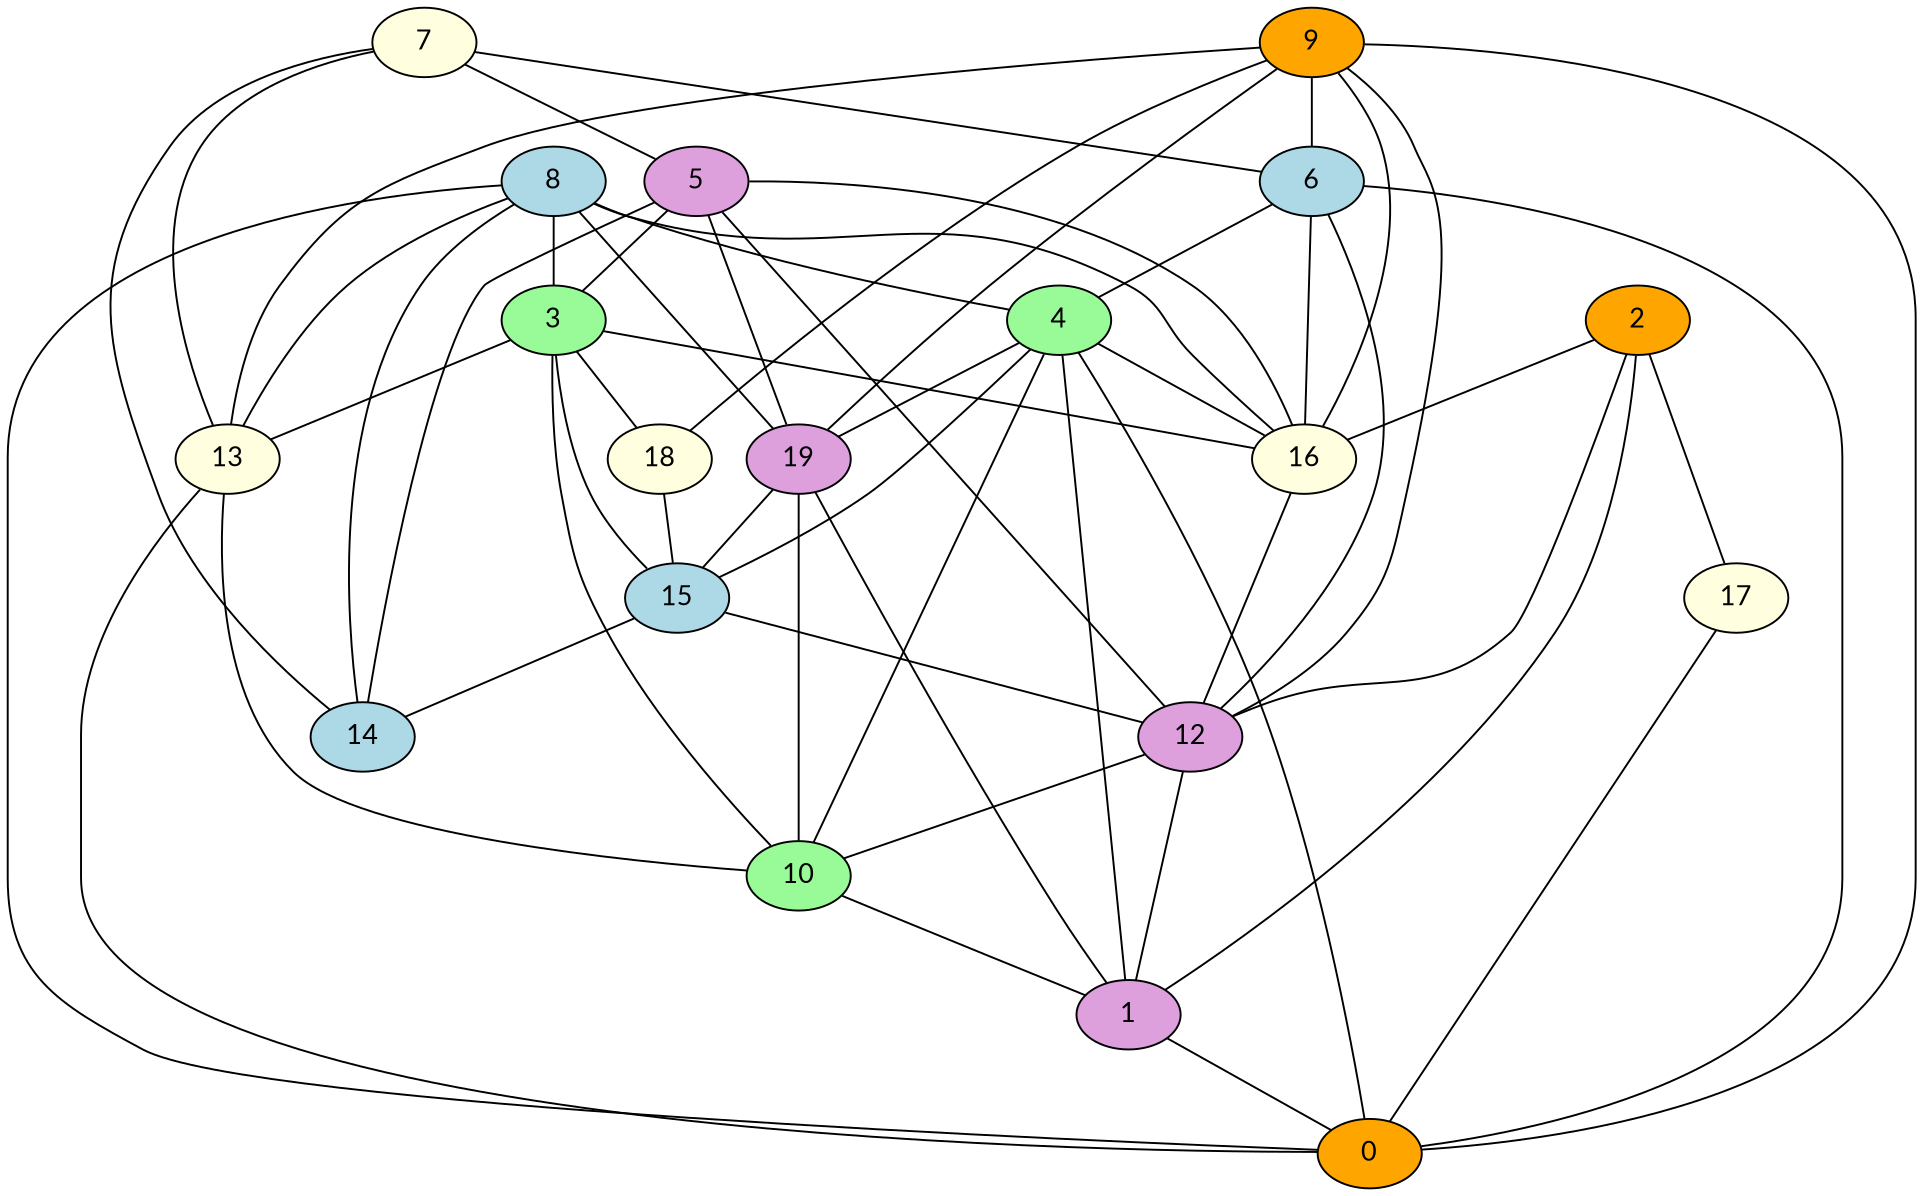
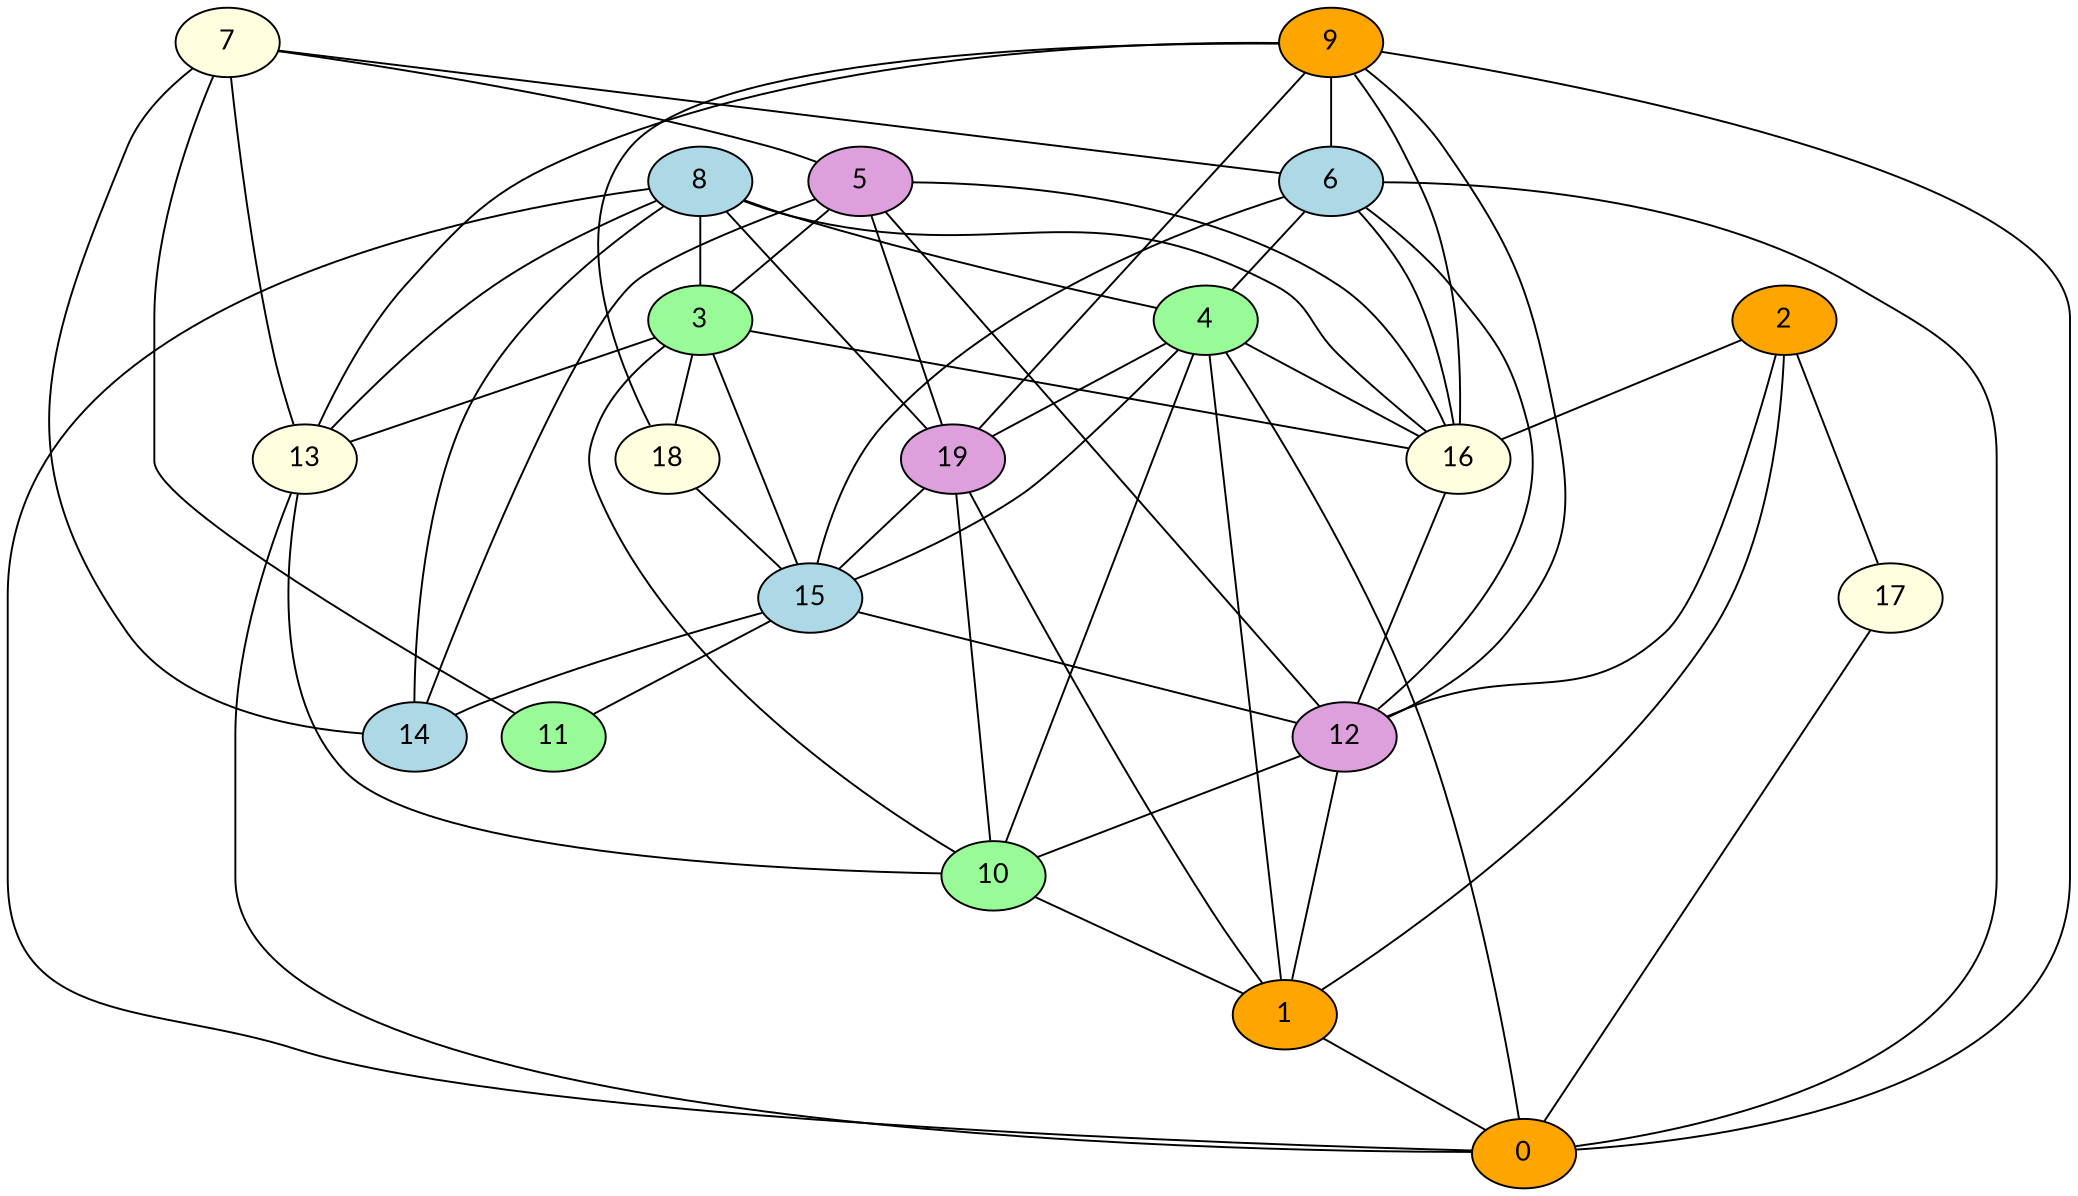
none -> (1003, 326)
none -> (554, 737)
(1129, 1015) -> (1285, 1015)
